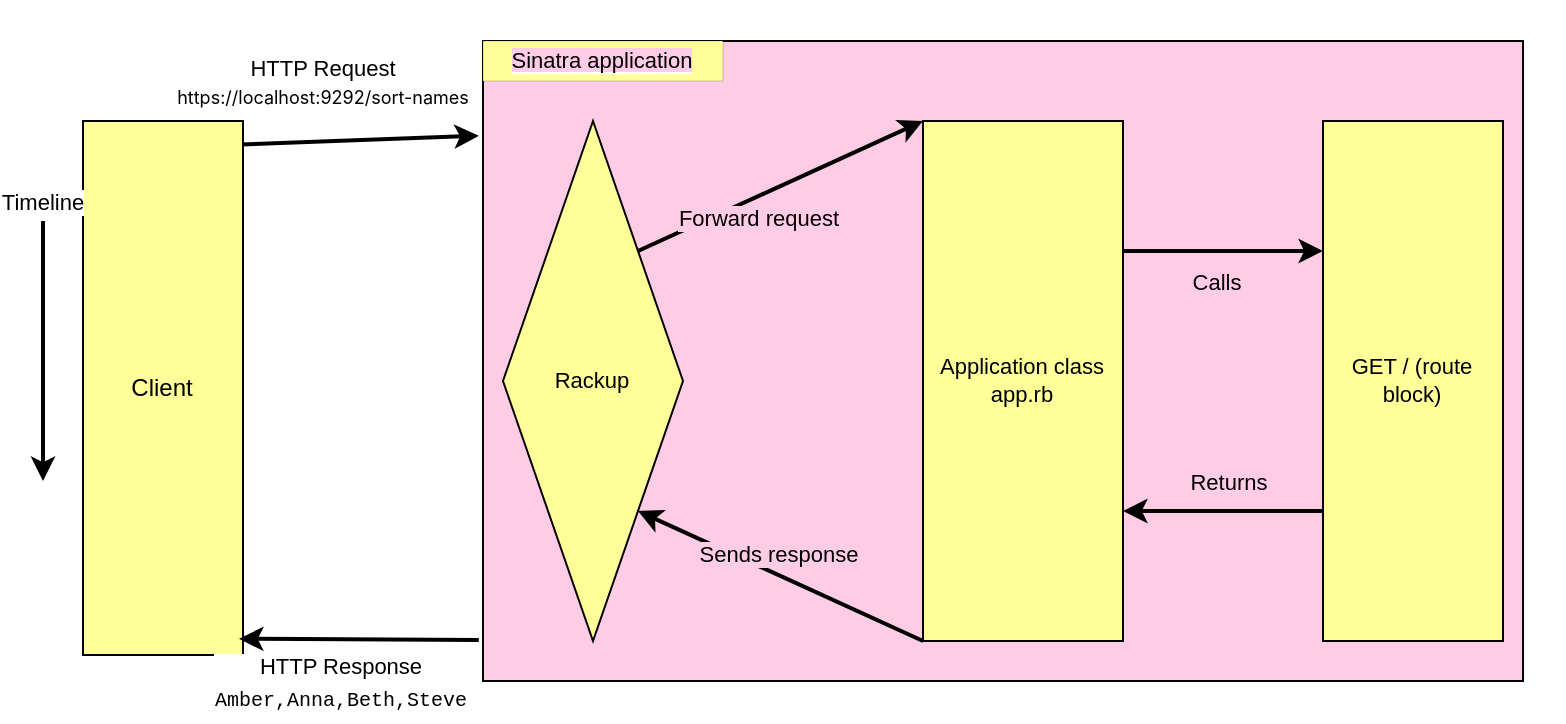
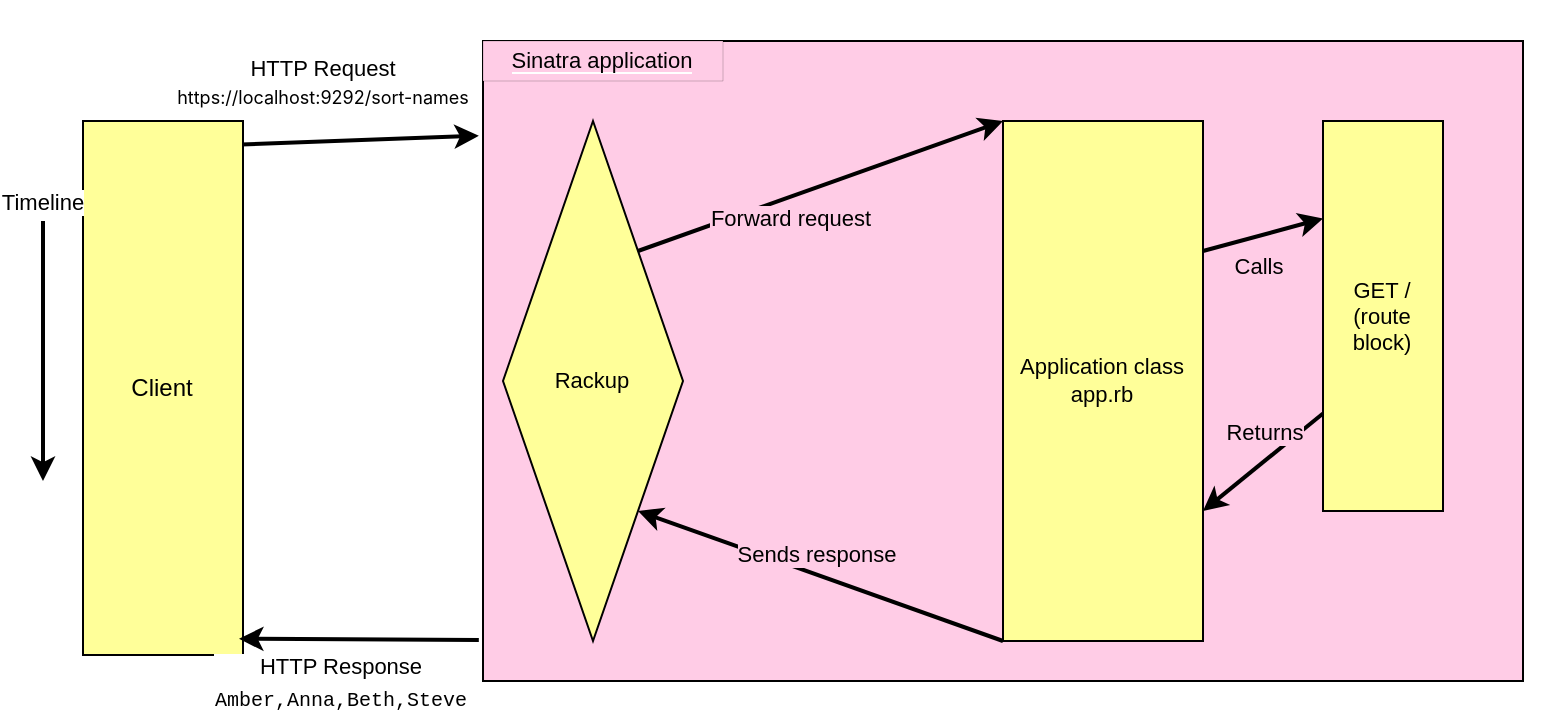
(603, 61) -> (603, 61)
(1023, 381) -> (1103, 381)
(1413, 381) -> (1383, 316)
